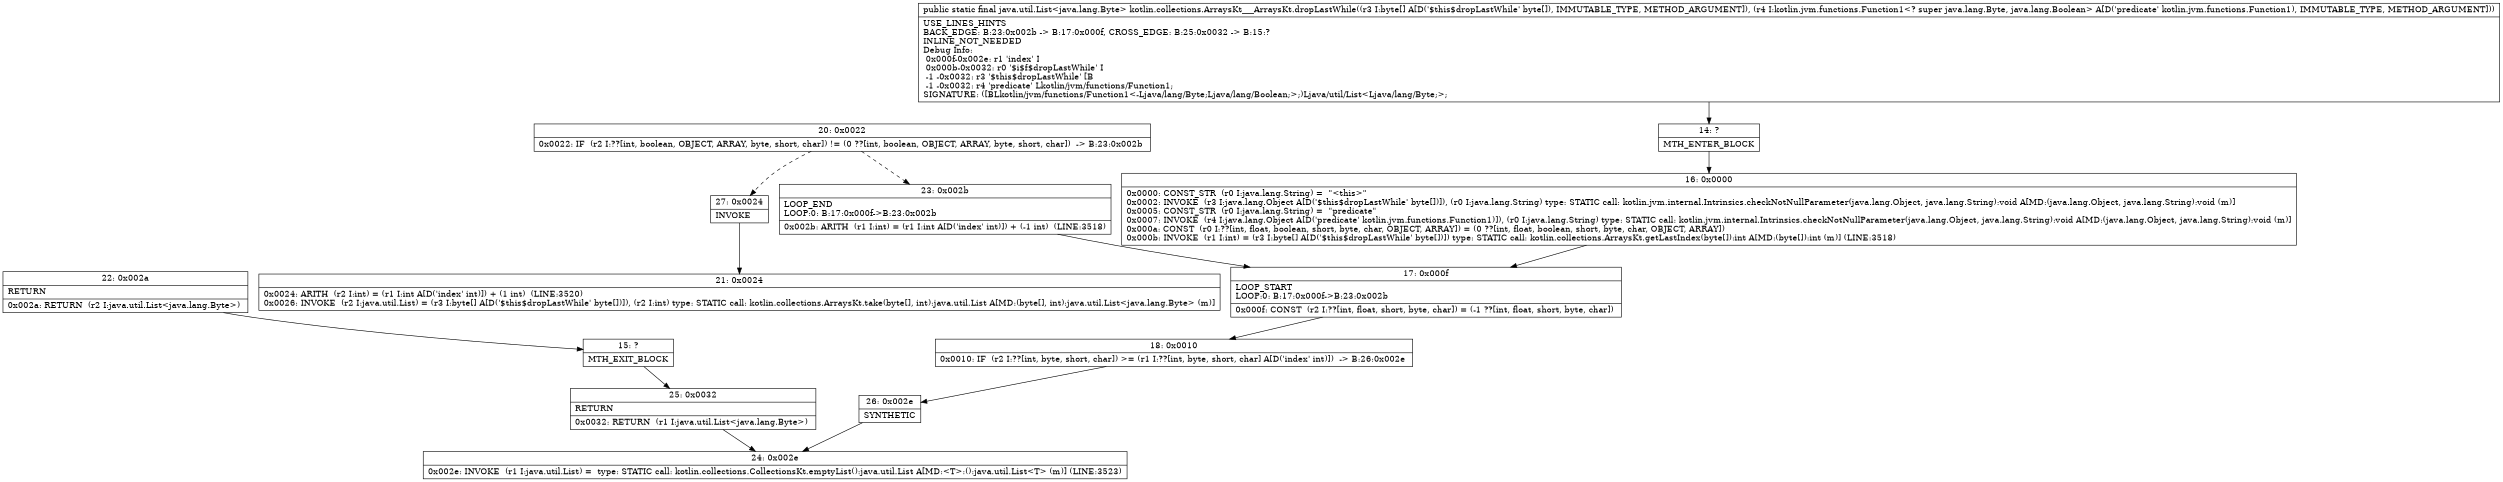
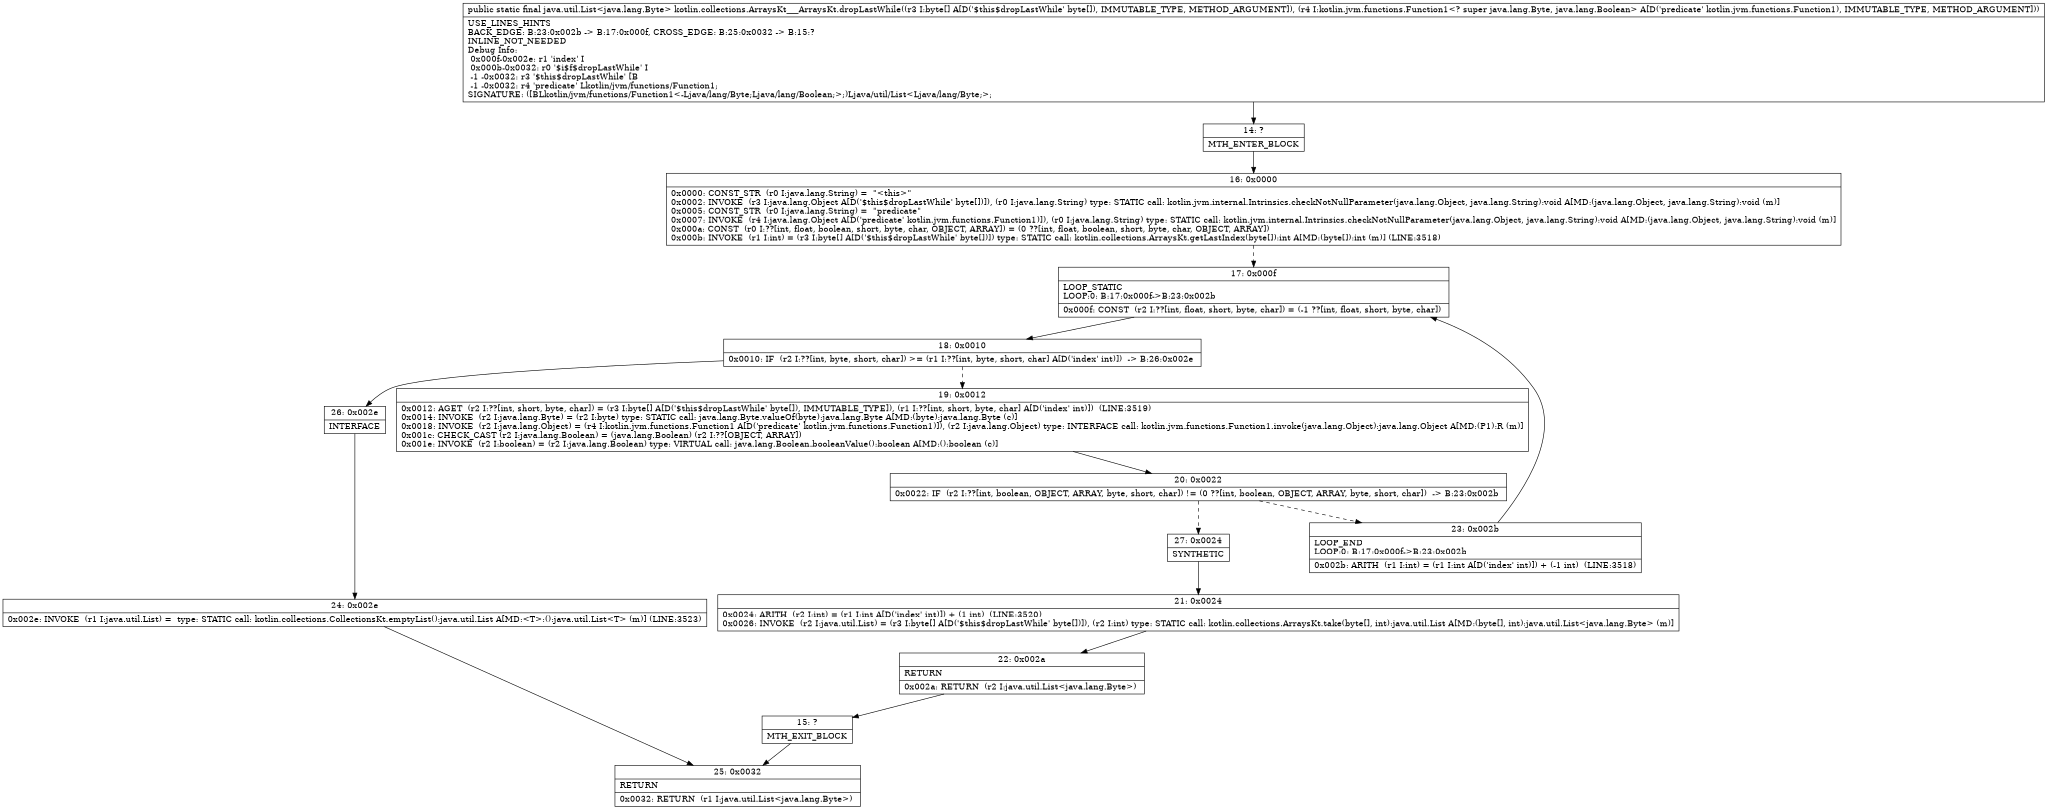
(733, 216) -> (1198, 554)
(1552, 255) -> (1254, 253)
(1264, 287) -> (1093, 287)
(890, 416) -> (355, 427)
none -> (962, 420)
(737, 439) -> (536, 695)
none -> (1116, 641)
